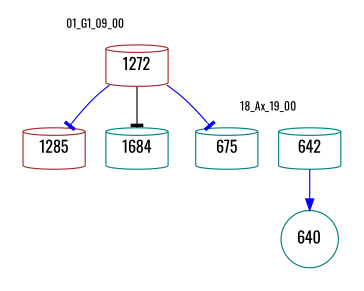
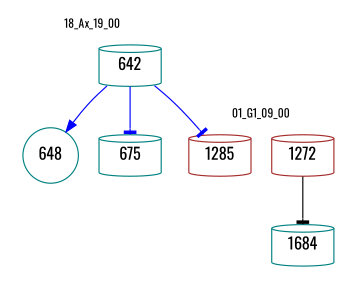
(89, 103) -> (187, 116)
(194, 108) -> (130, 108)
(310, 239) -> (51, 155)
